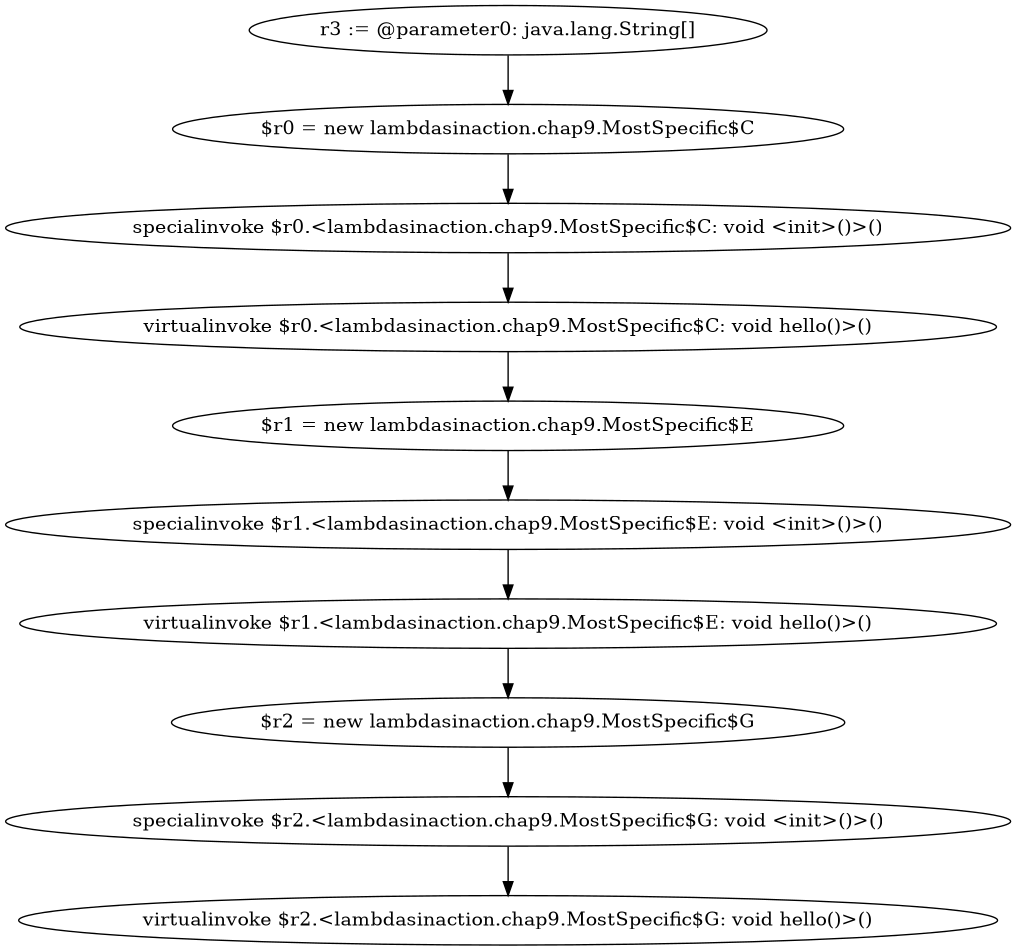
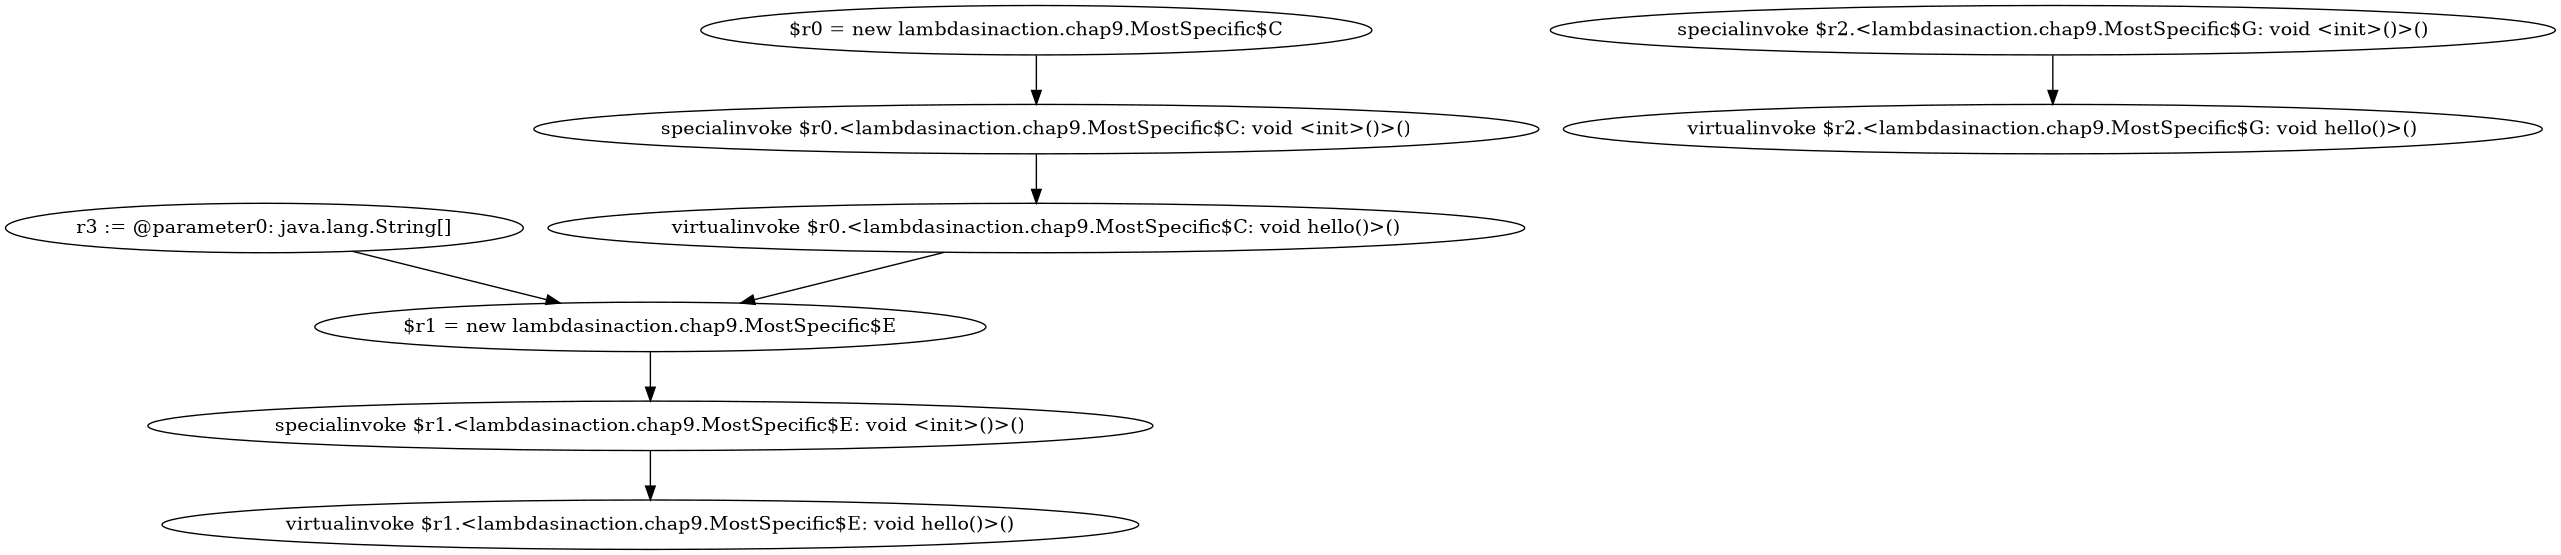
(508, 73) -> (449, 276)
(508, 723) -> none
